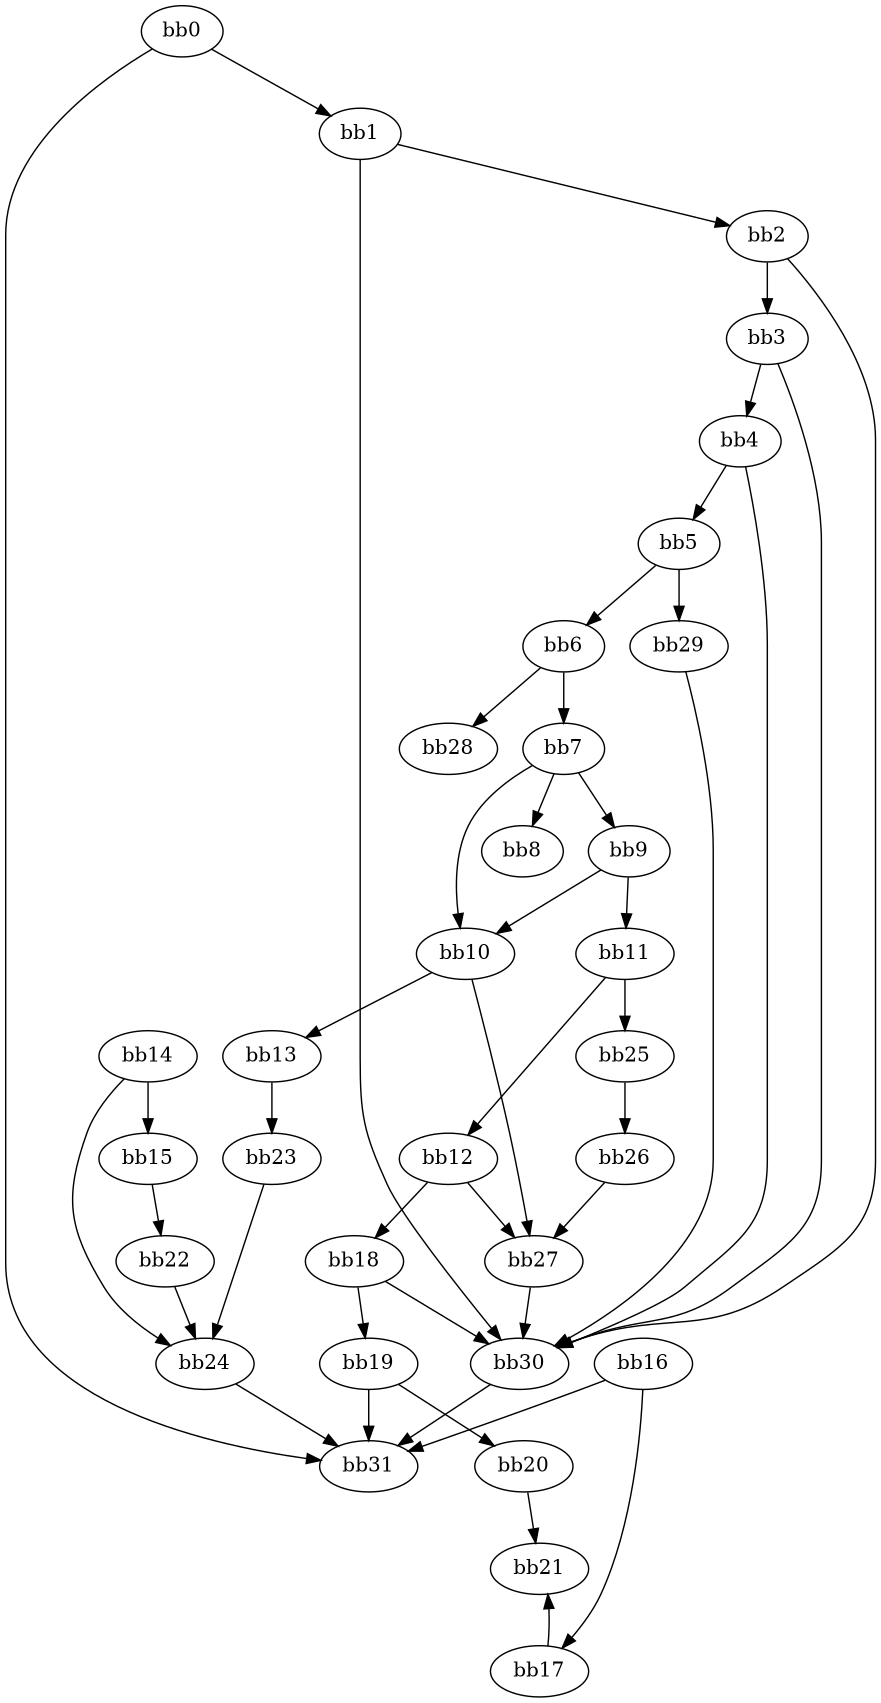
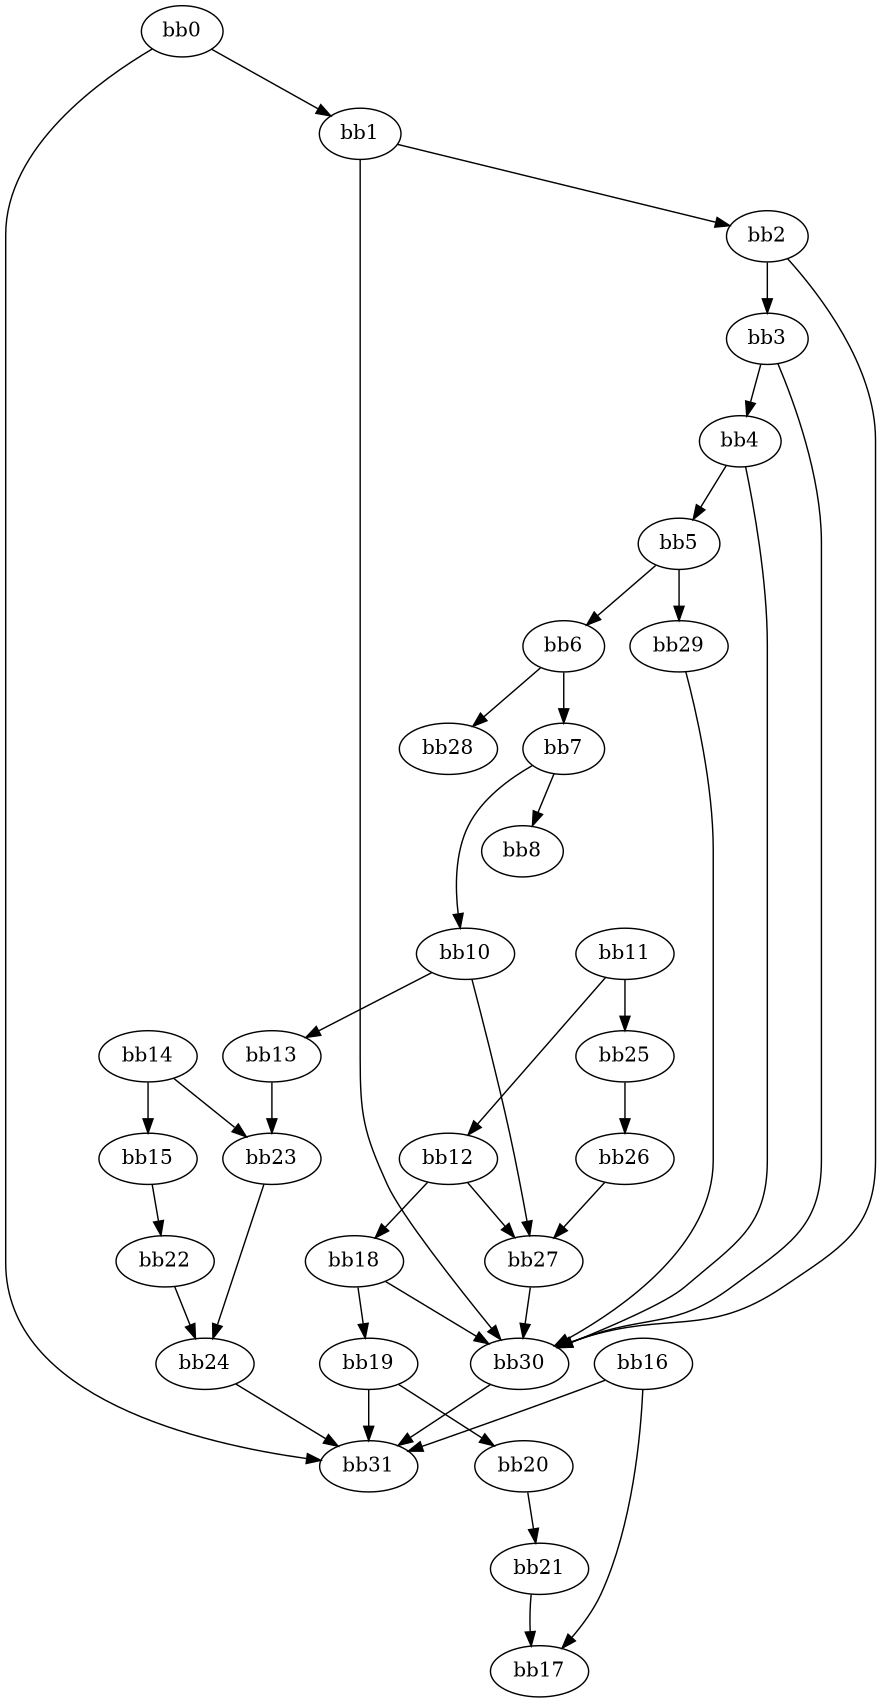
(629, 851) -> none
(74, 1217) -> (204, 1103)
(549, 1627) -> (530, 1613)
